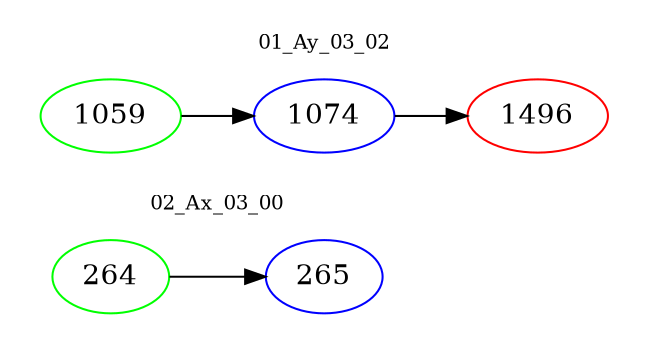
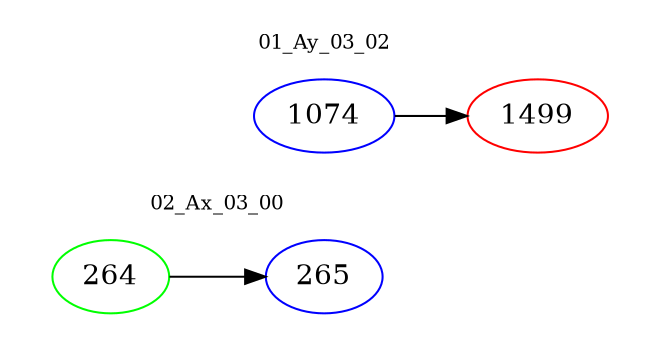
(111, 116) -> none
(538, 116) -> (538, 116)
